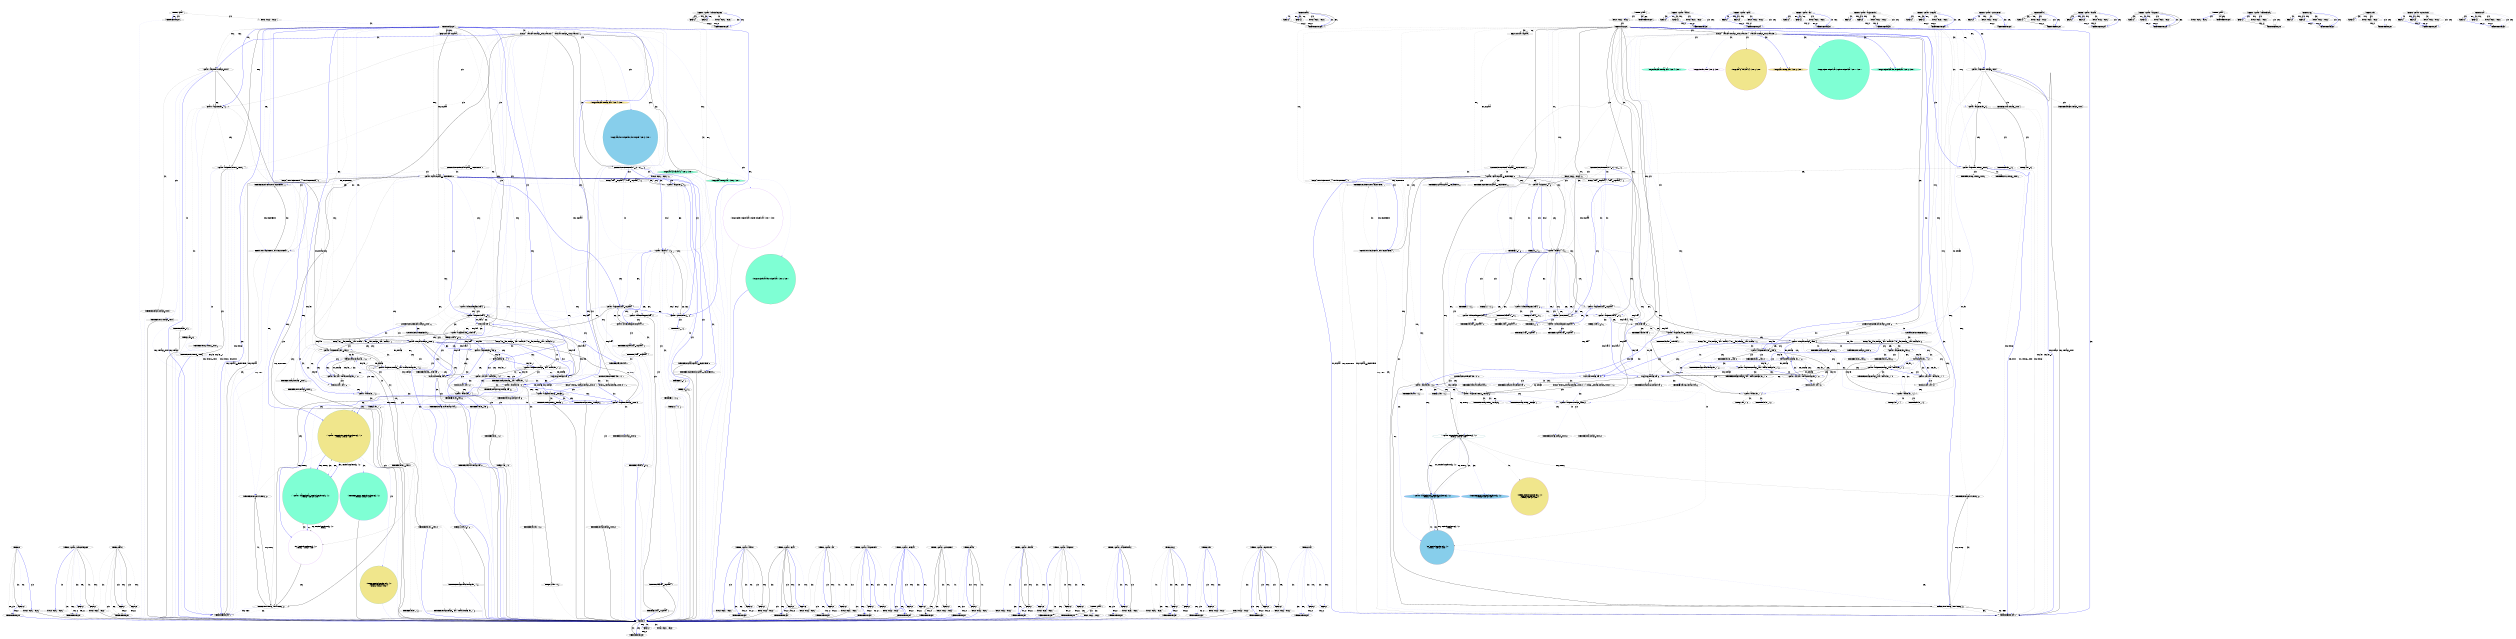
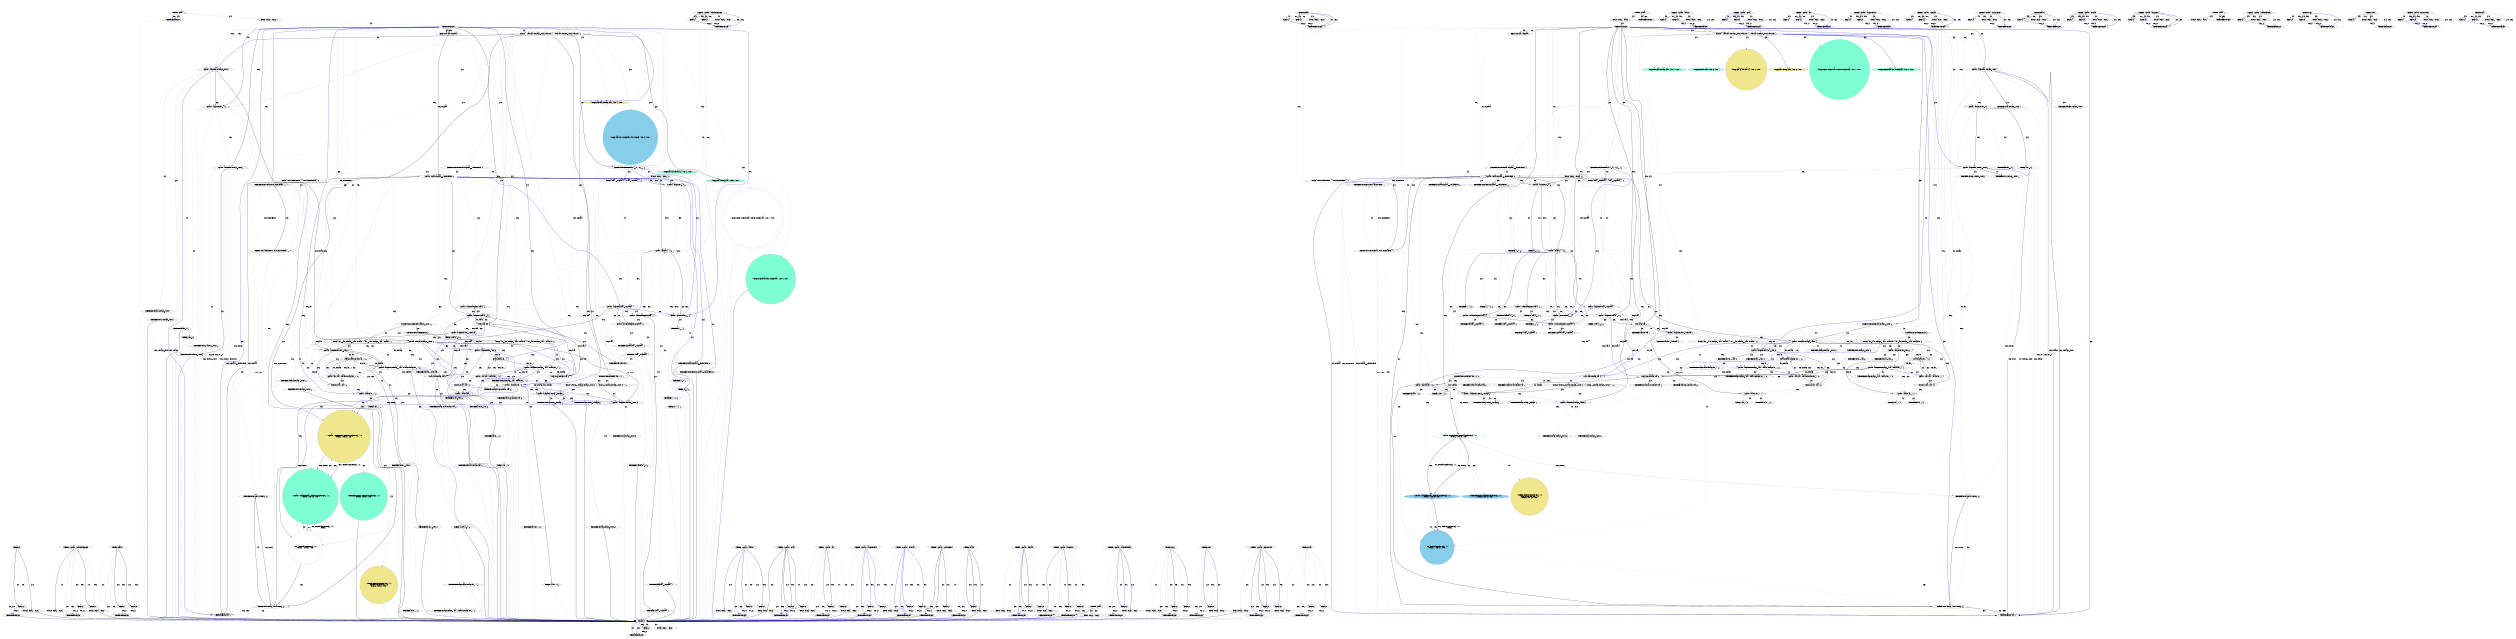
(1706, 70) -> (1706, 70)
